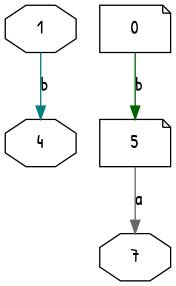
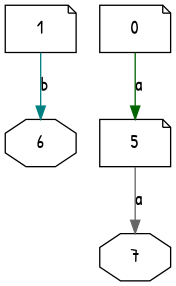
(41, 29) -> (41, 29)
(140, 86) -> (139, 86)
(41, 143) -> (41, 143)
